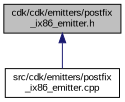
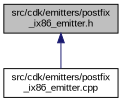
(62, 19) -> (61, 19)
